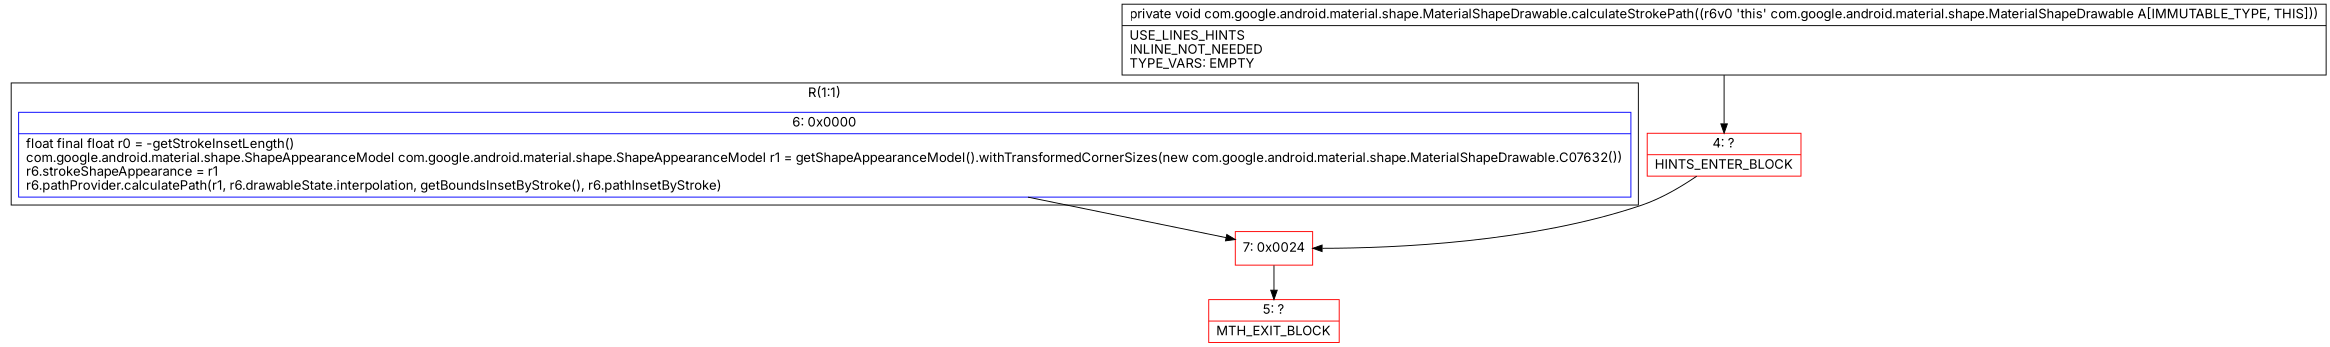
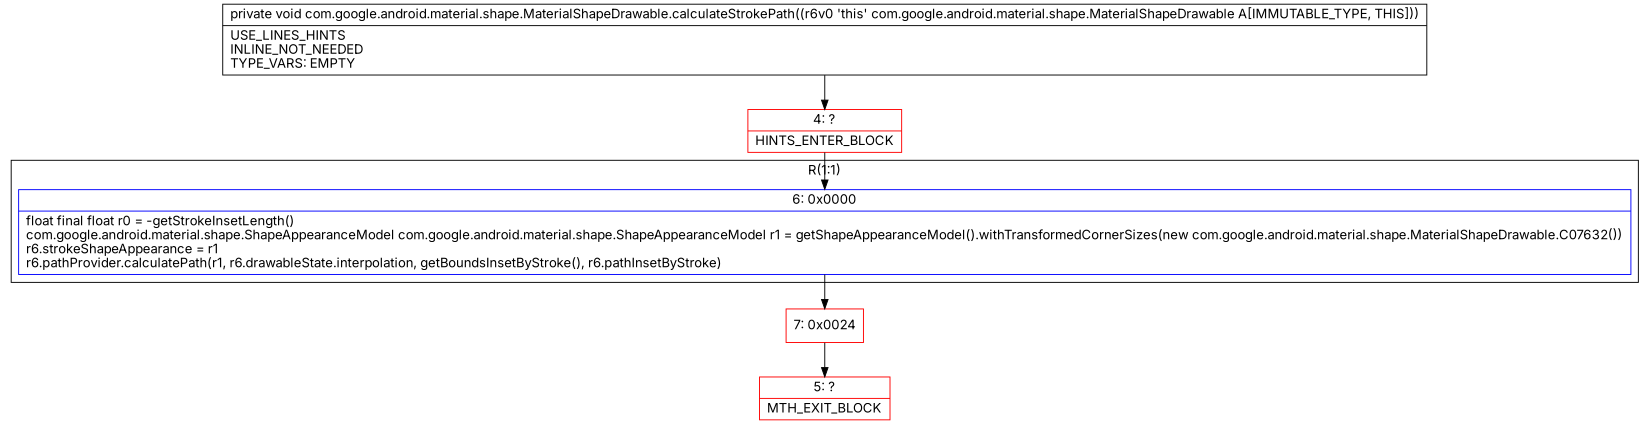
(1515, 235) -> (825, 166)
